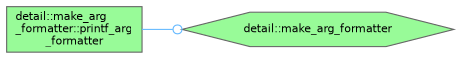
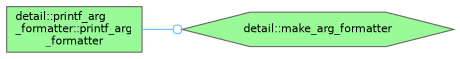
(74, 29) -> (74, 29)
